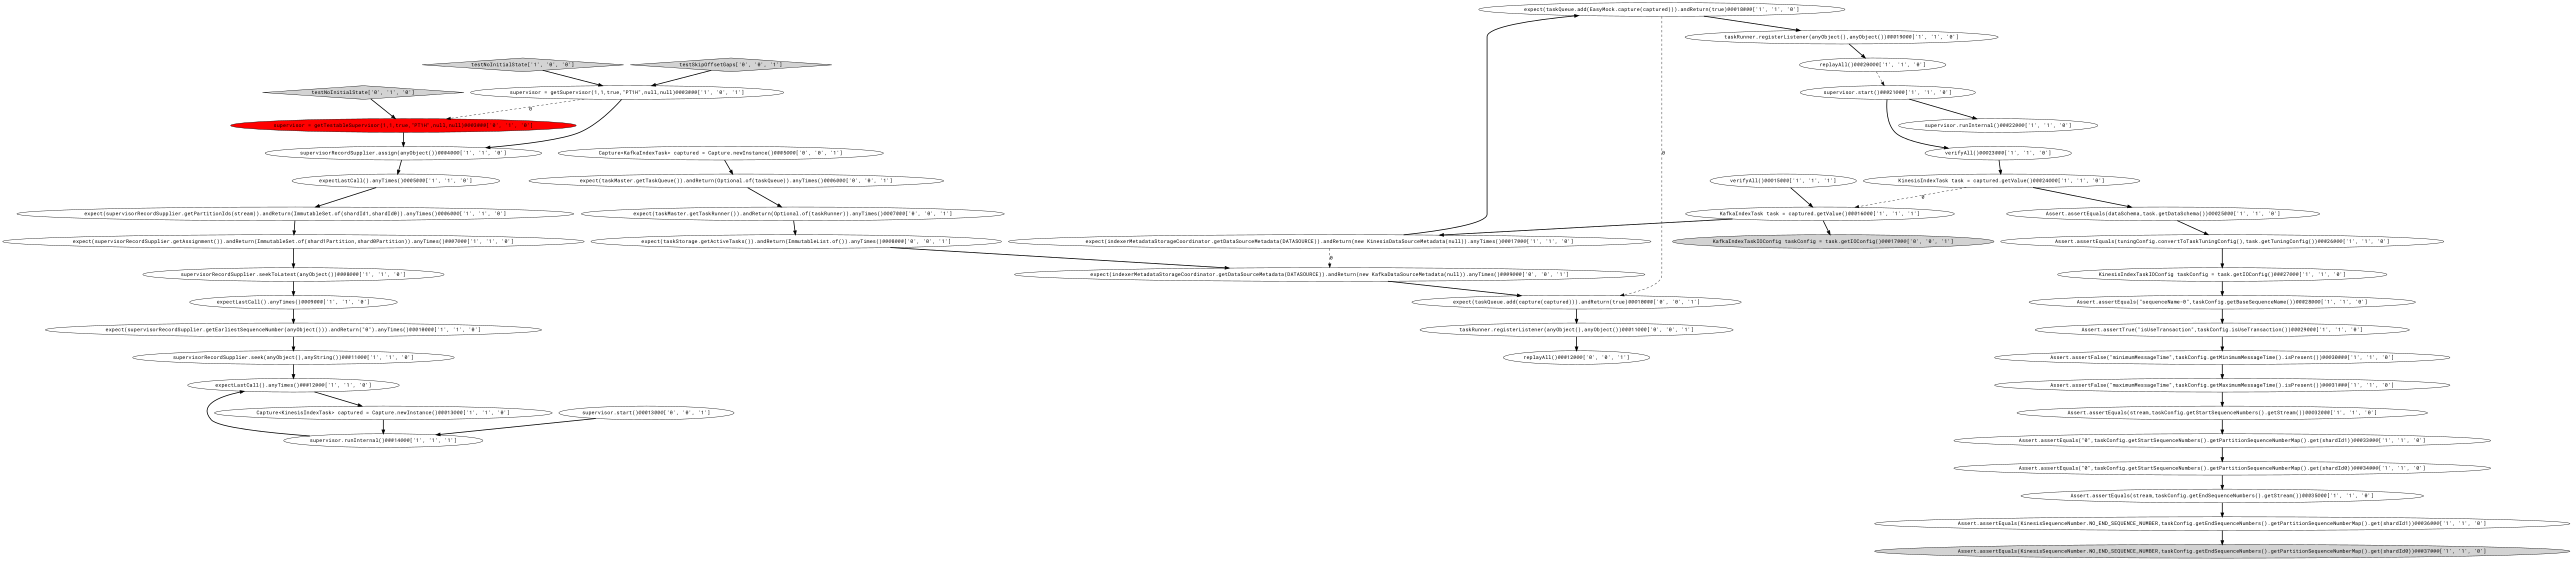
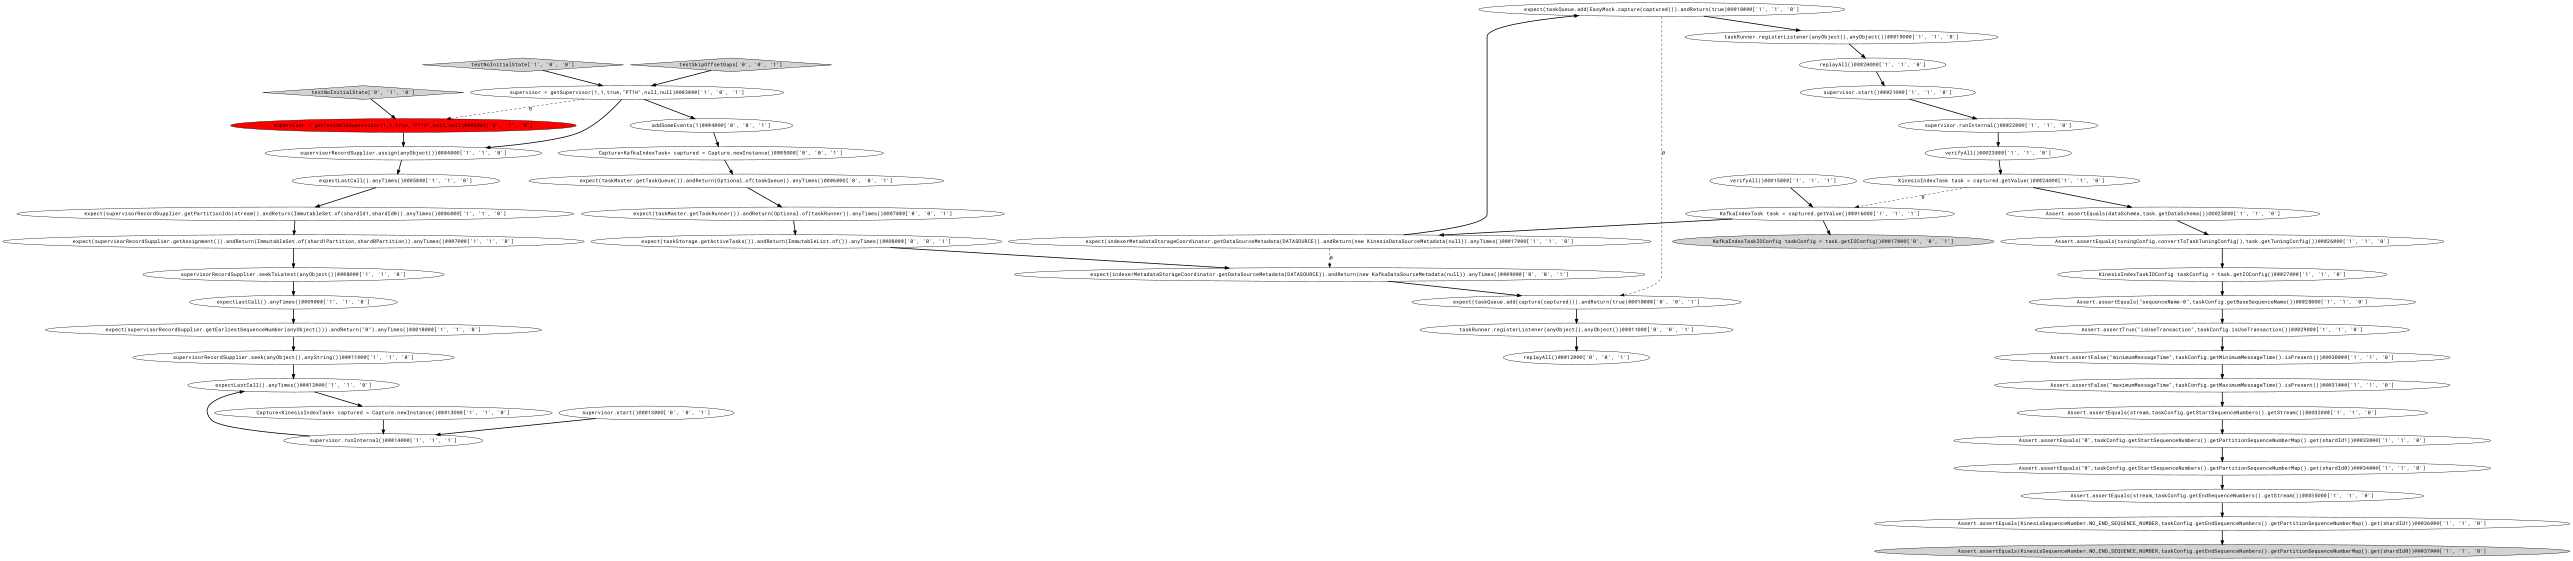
(1879, 77) -> (1879, 77)
none -> (711, 126)
(1902, 137) -> (1998, 137)
